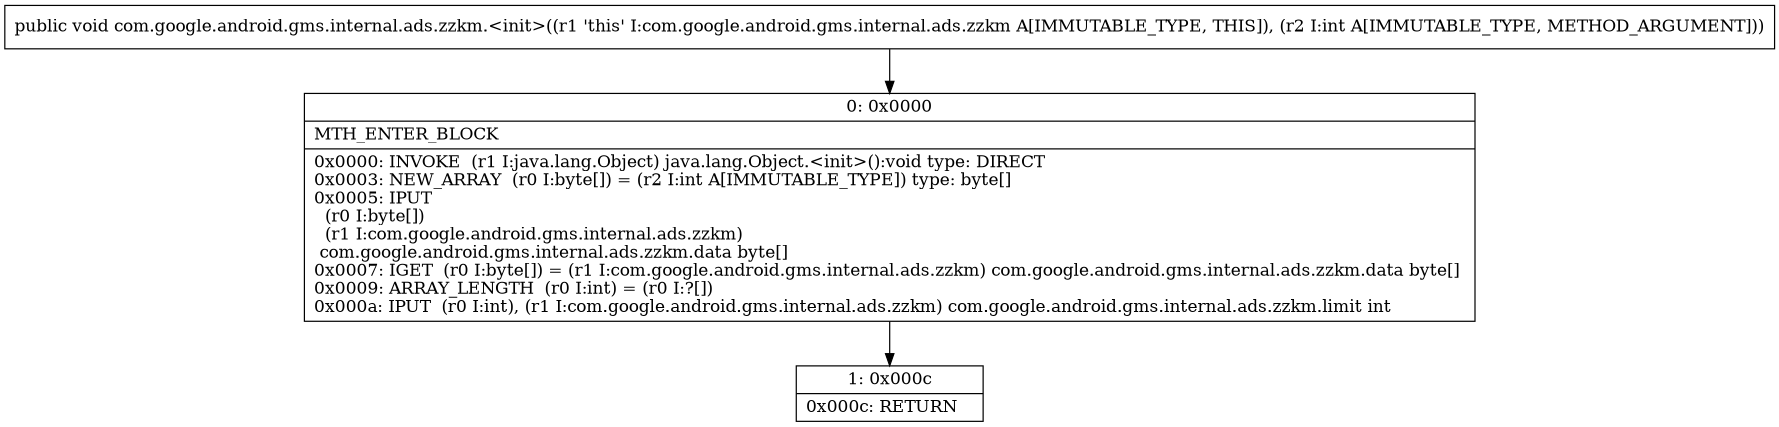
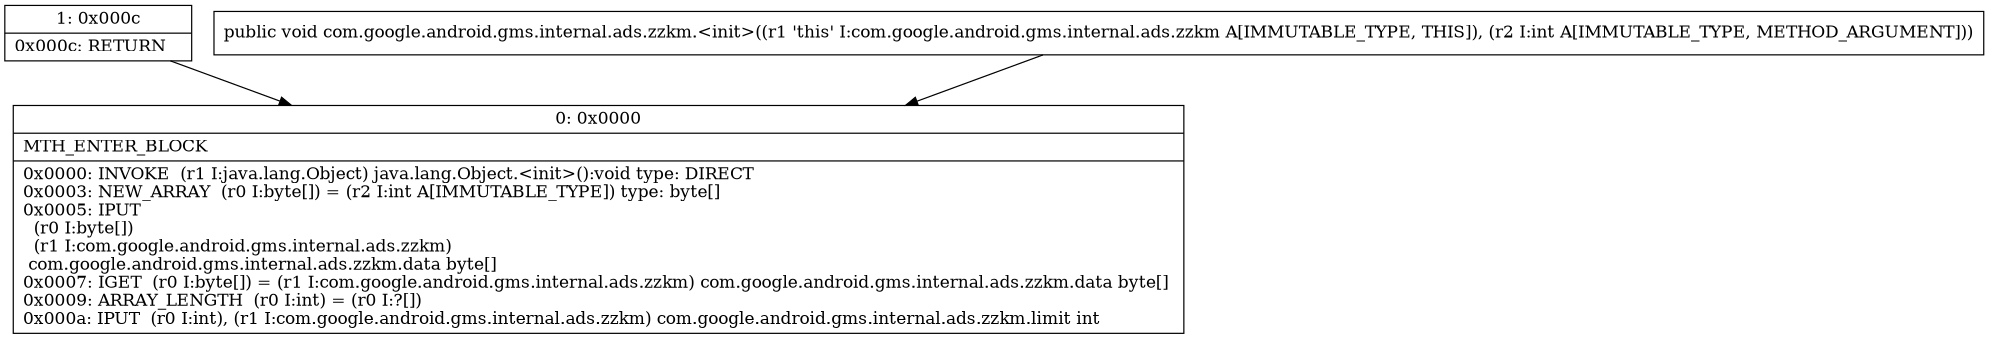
(890, 337) -> (225, 81)
